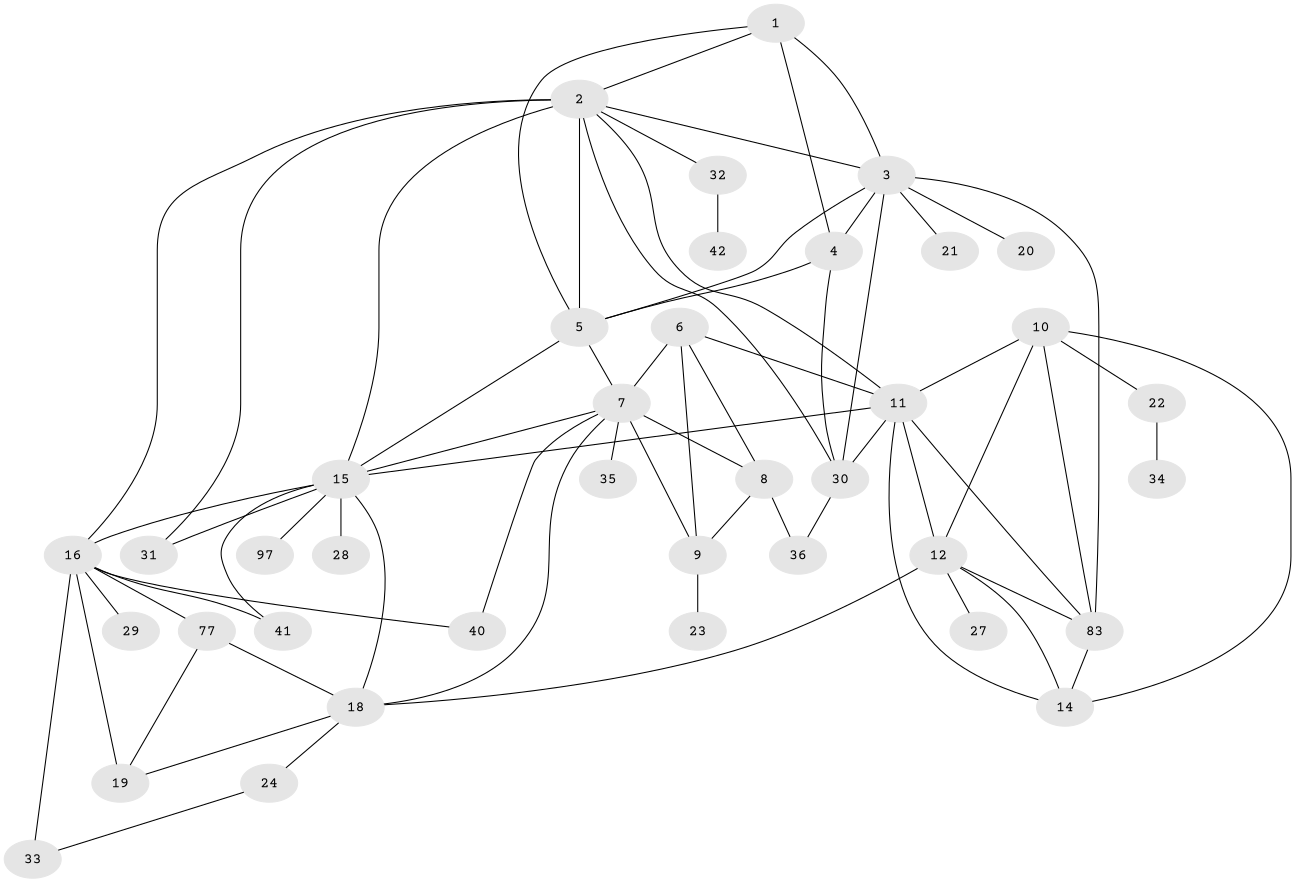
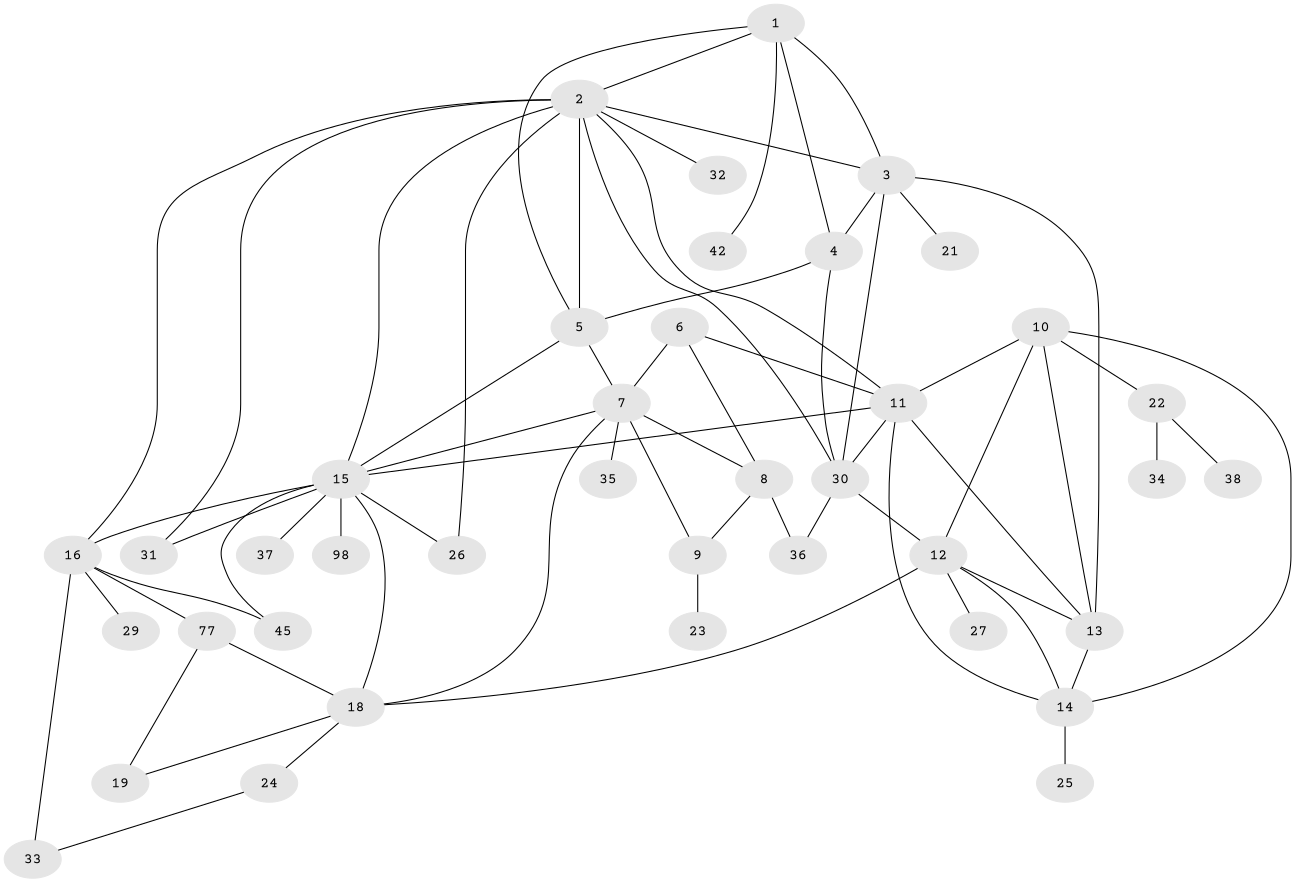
(718, 213) -> (770, 137)
(1026, 251) -> none
(746, 274) -> none
(690, 451) -> none
(918, 479) -> (883, 513)
none -> (1233, 479)
(265, 555) -> (265, 555)
(341, 555) -> (341, 555)
none -> (457, 555)
(283, 631) -> (283, 631)
(477, 631) -> none
(1095, 631) -> (1095, 631)
(97, 669) -> none
none -> (1065, 783)
